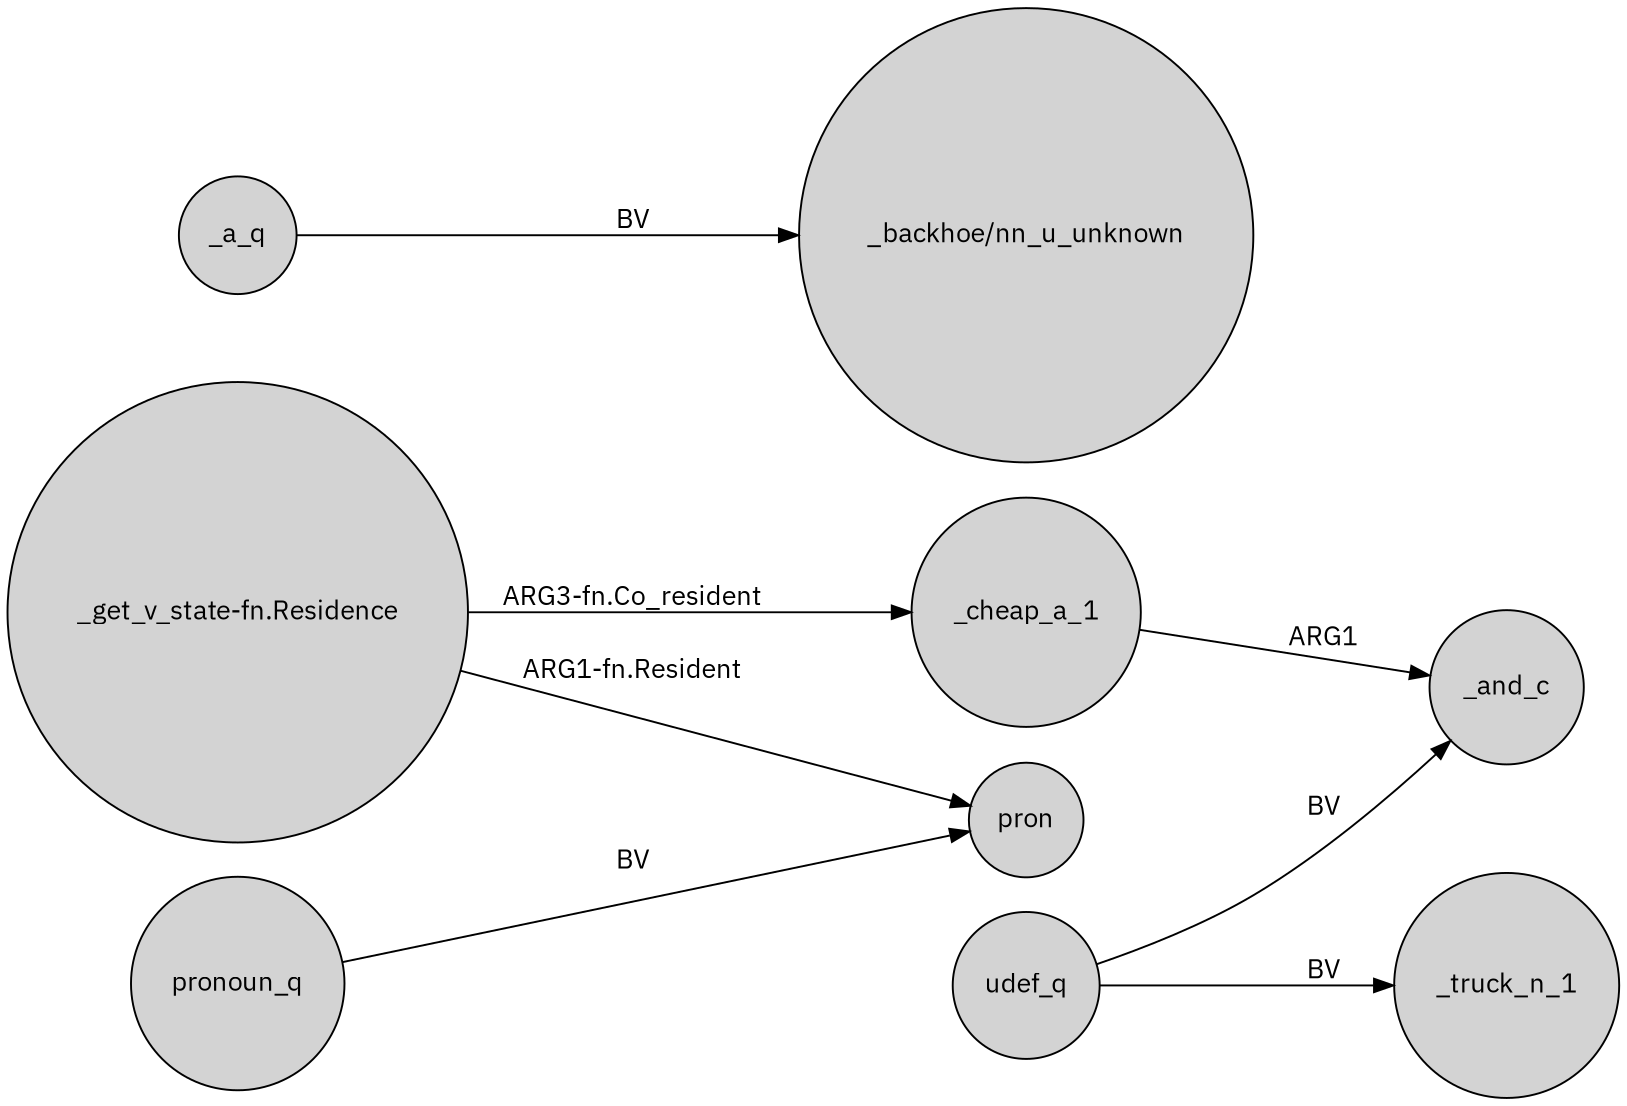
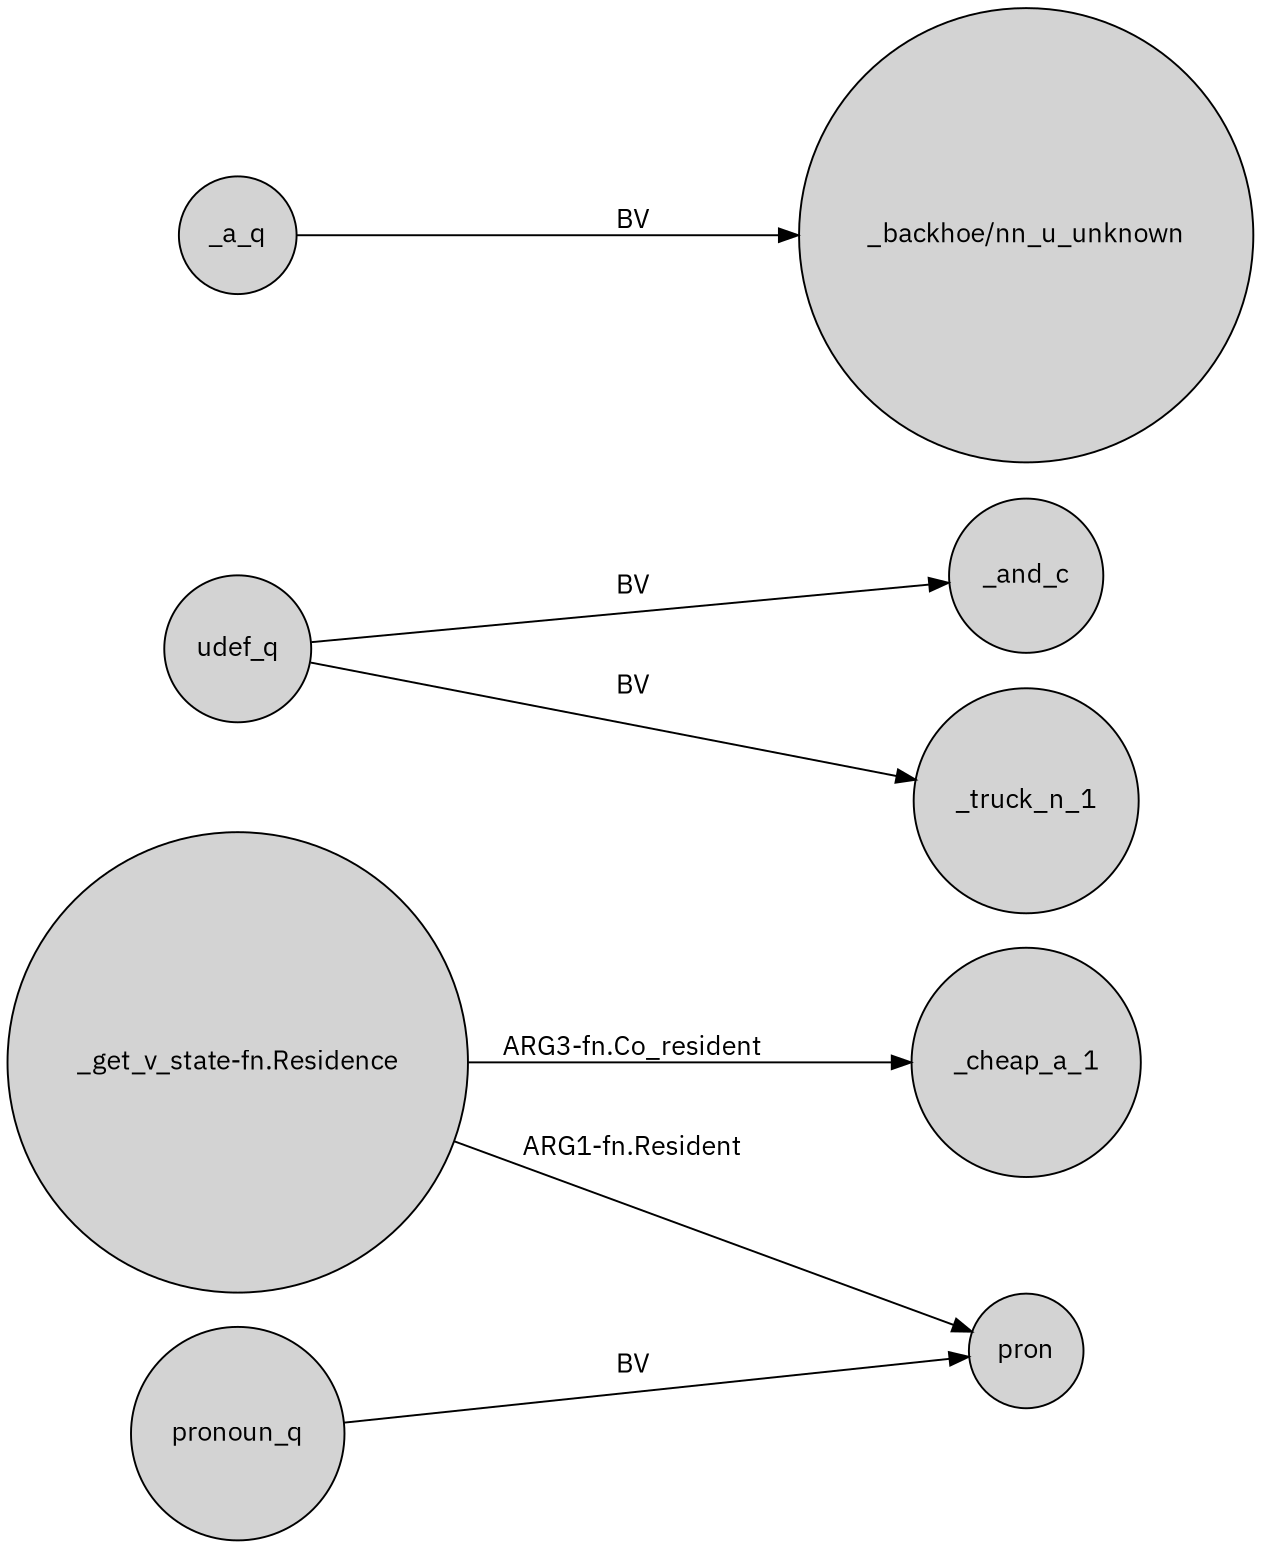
(1275, 651) -> none
